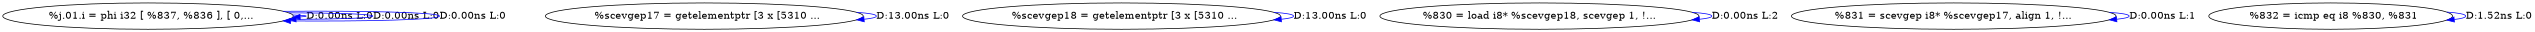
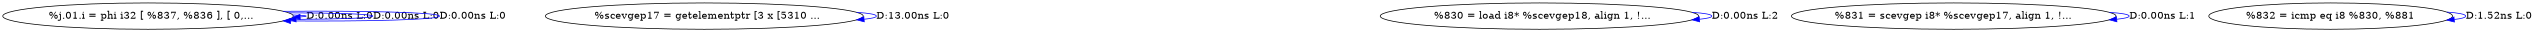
(1121, 16) -> none
(1539, 16) -> (1539, 16)
(2331, 16) -> (2331, 16)
